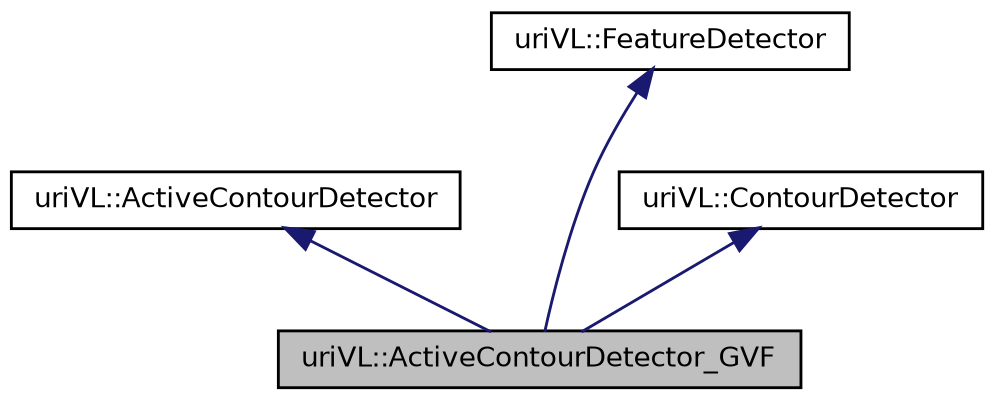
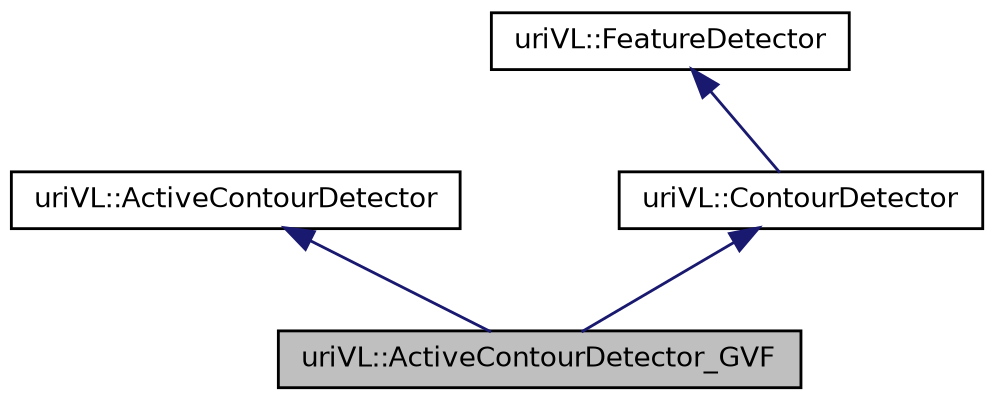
(580, 208) -> (745, 132)
